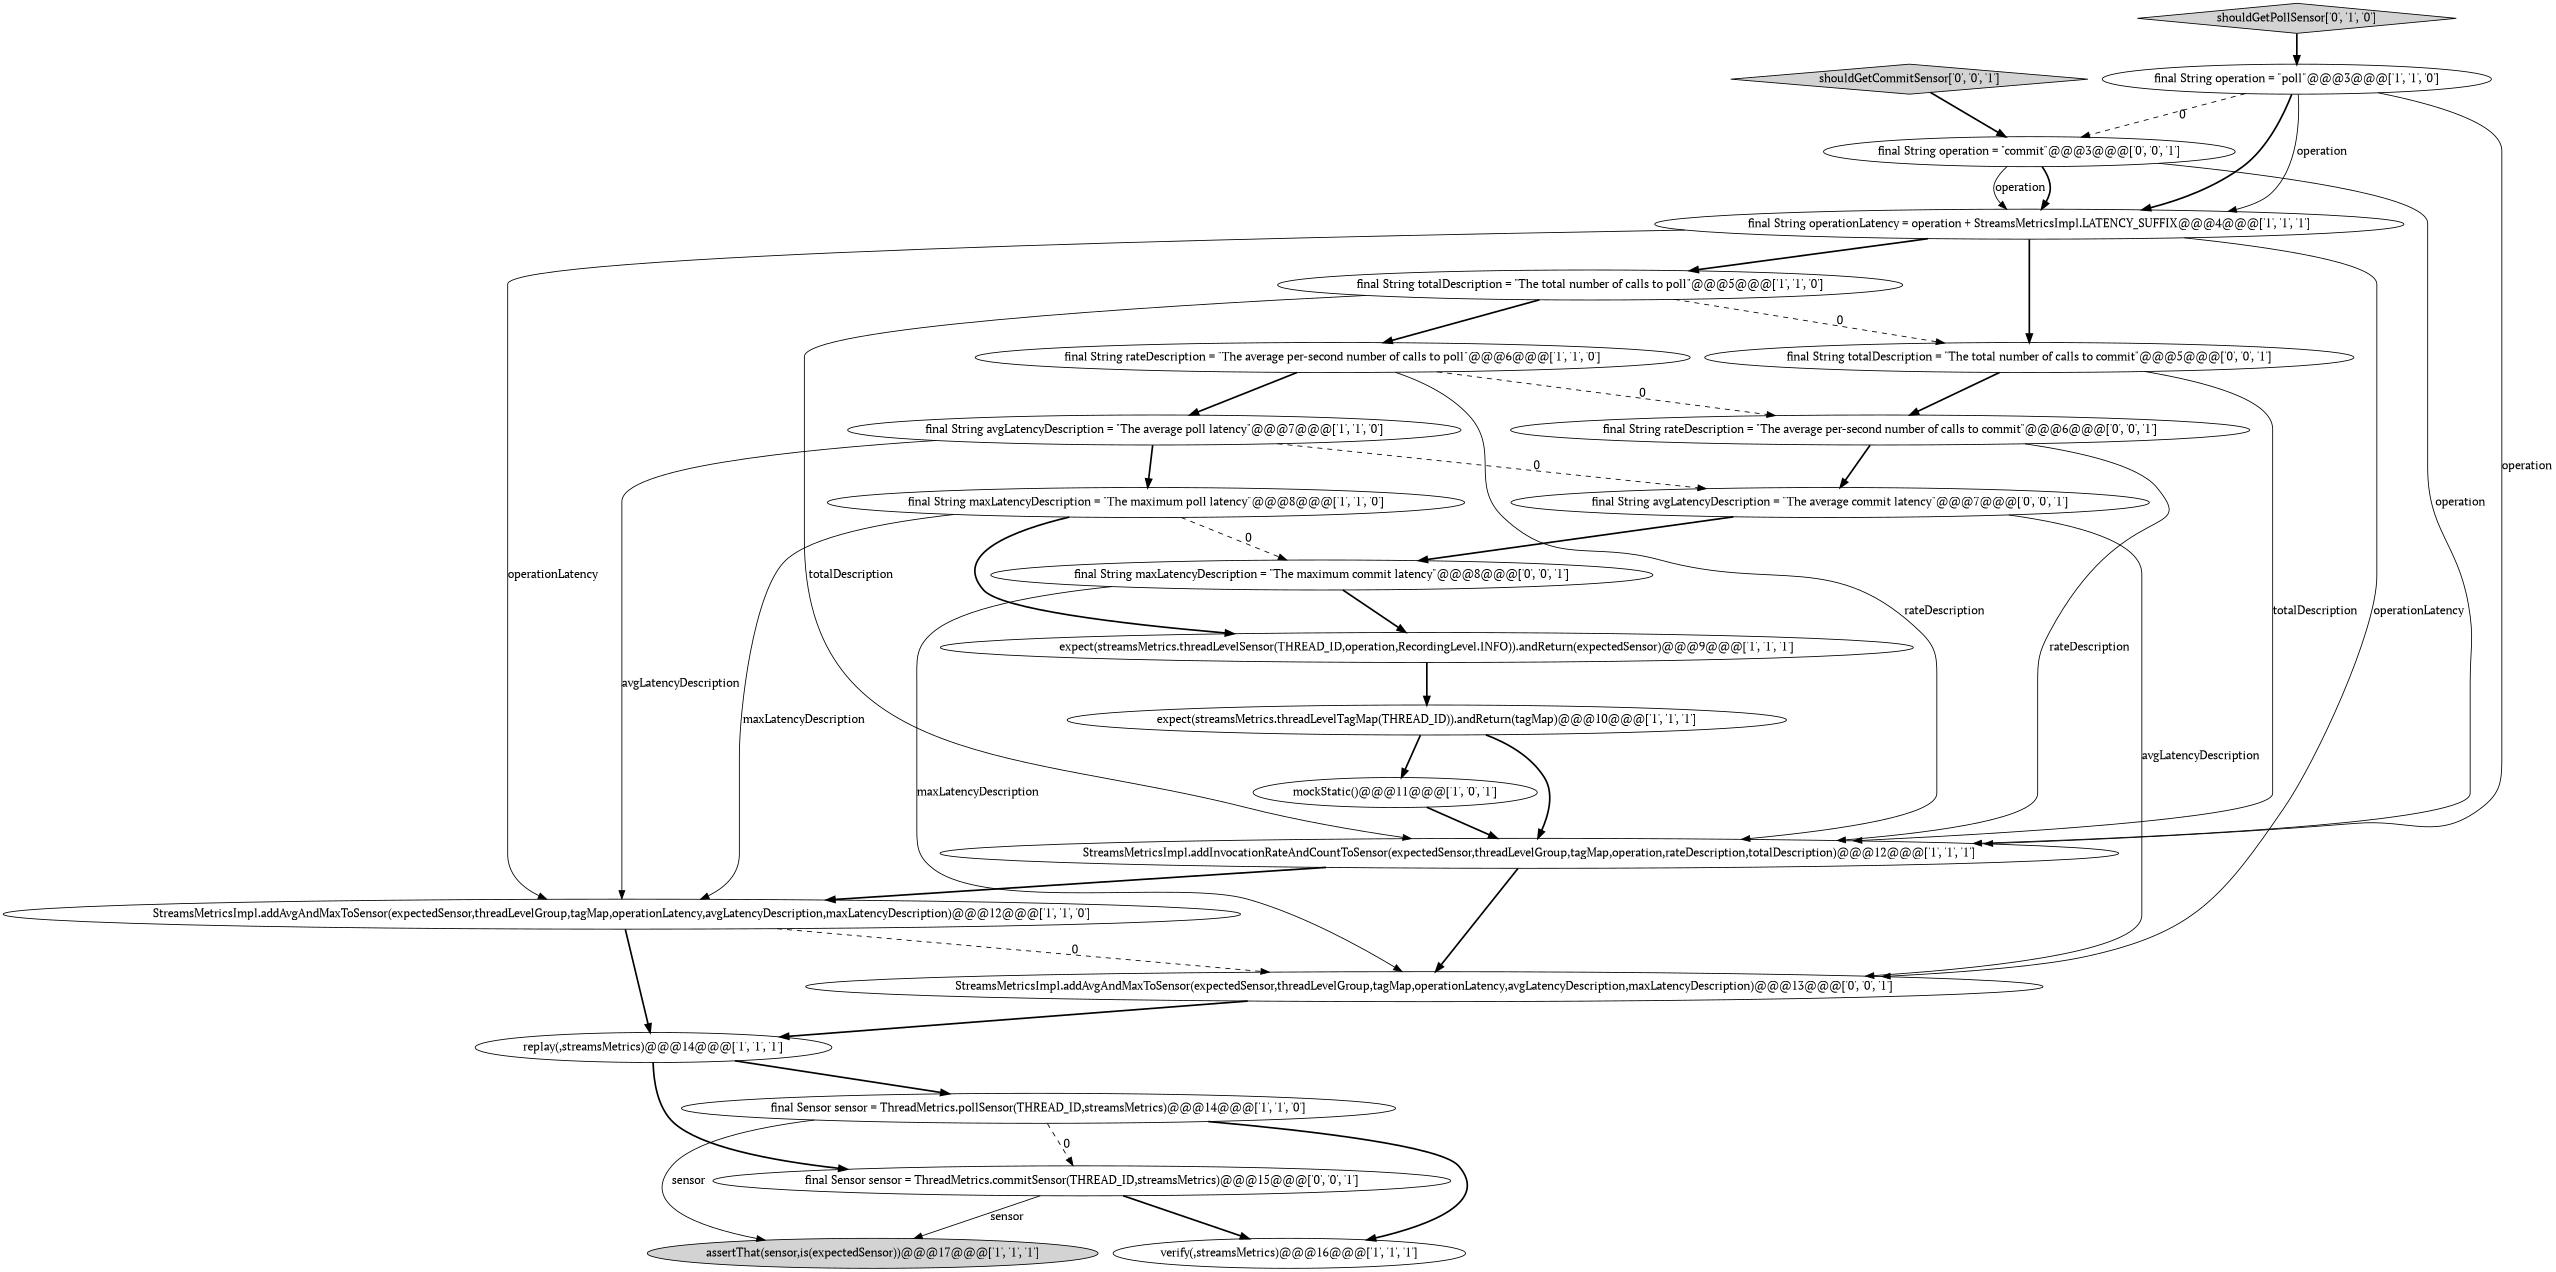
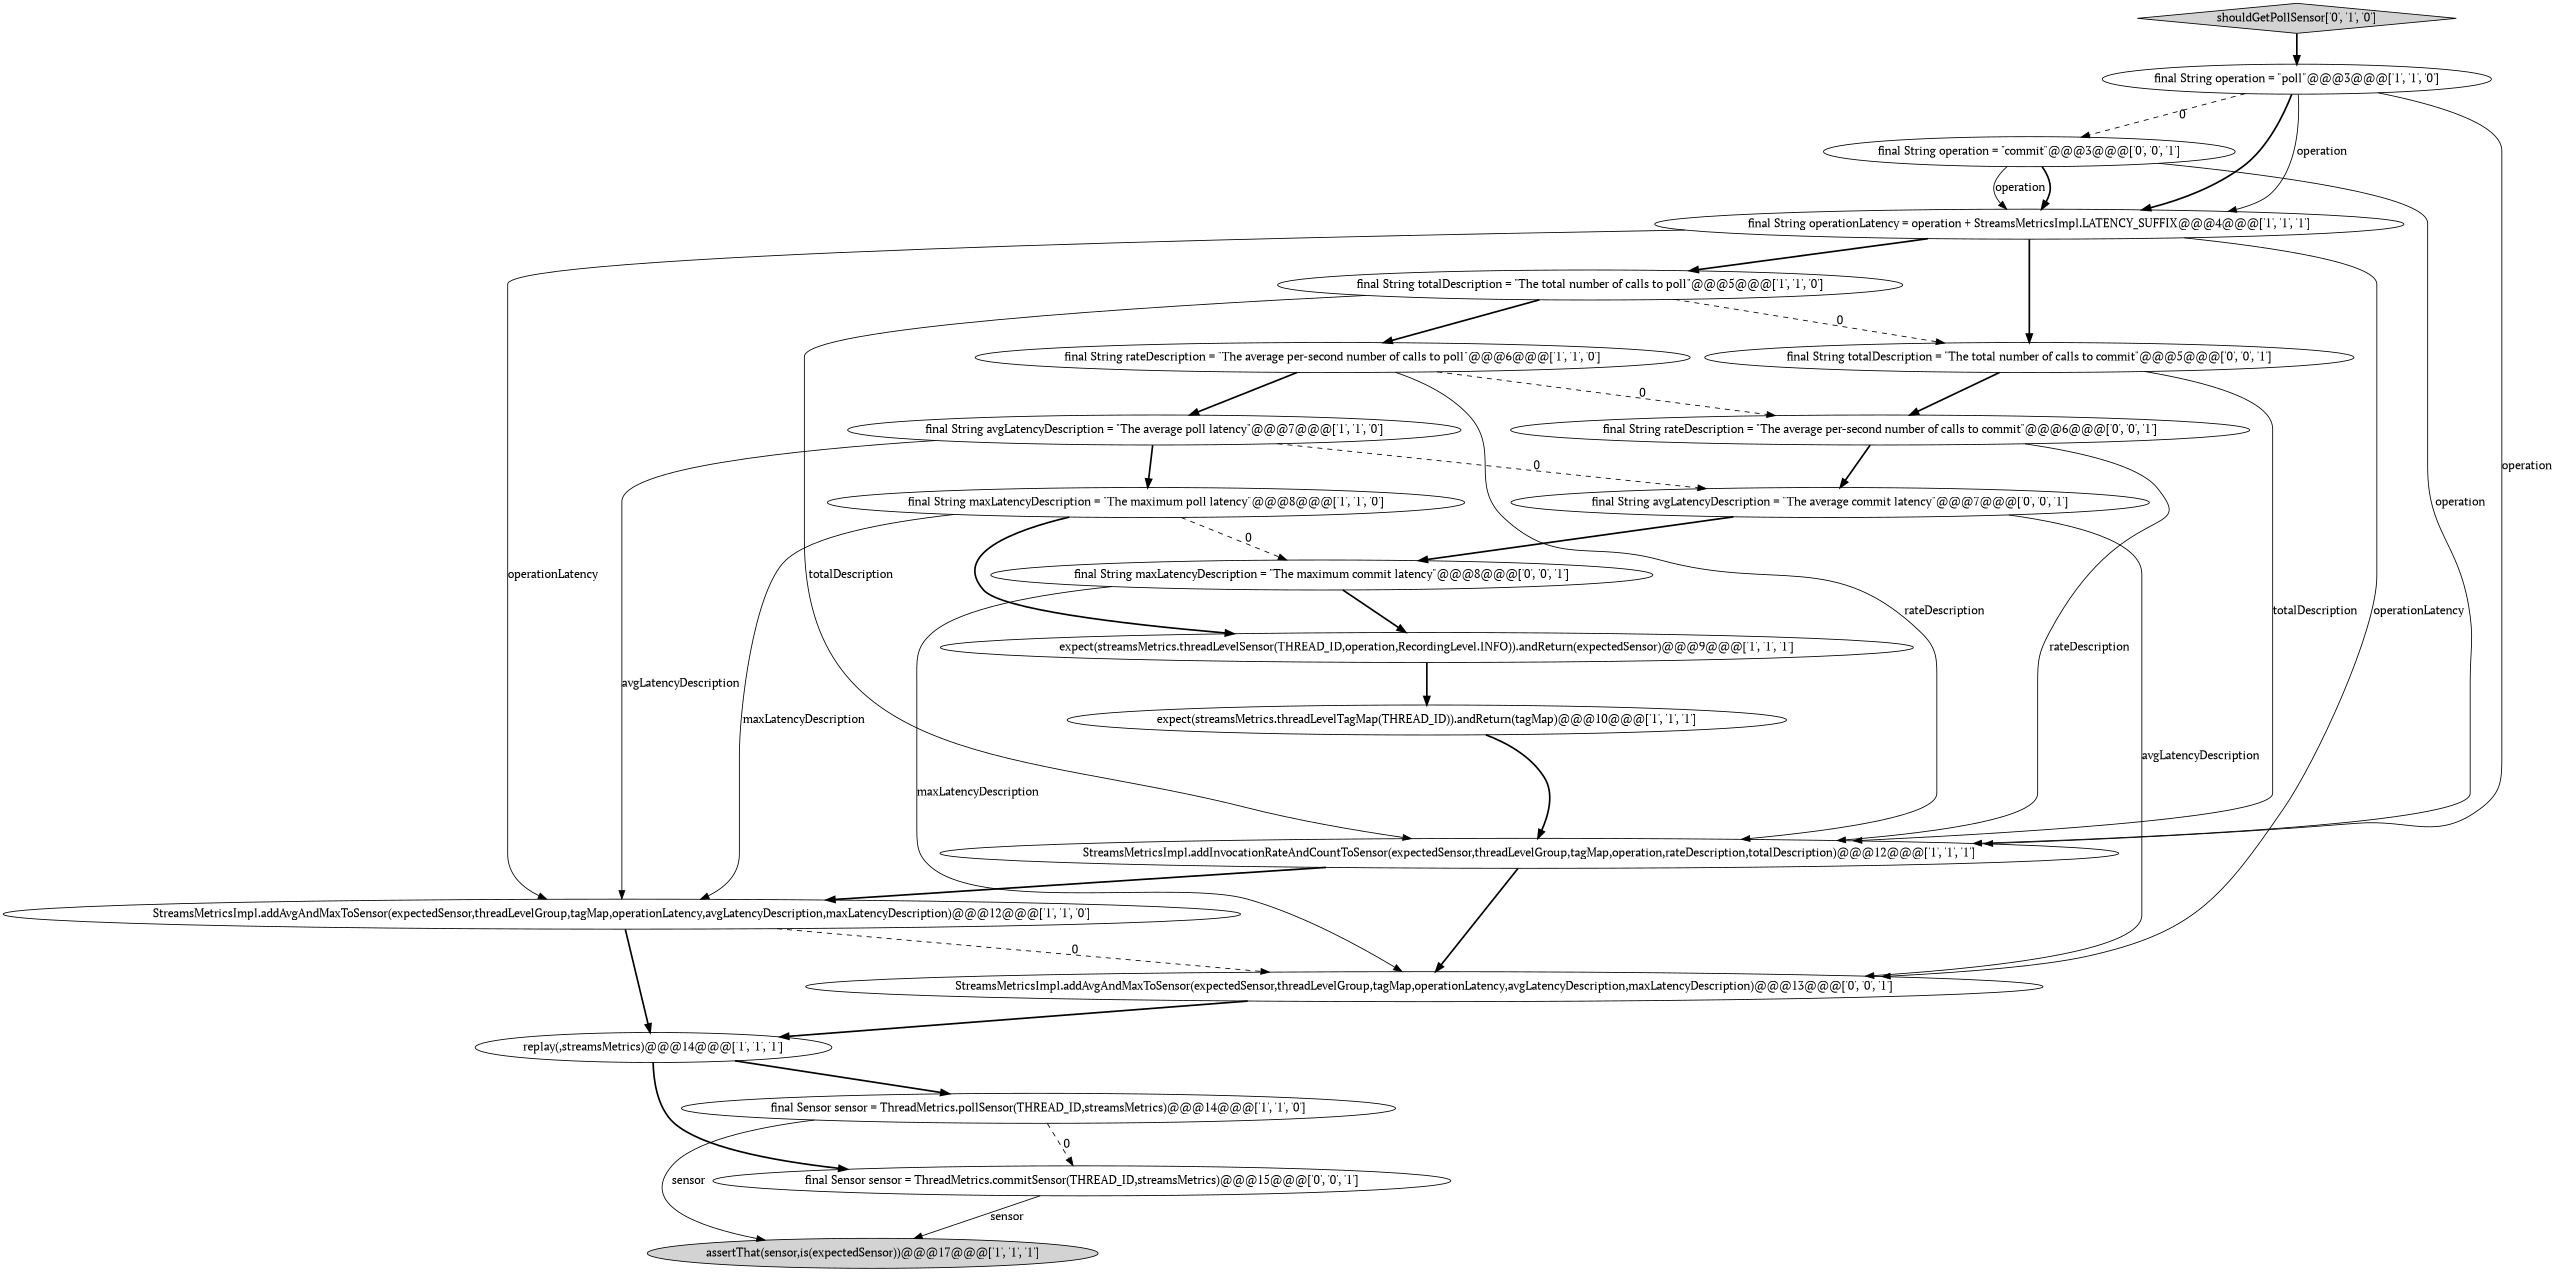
(1909, 79) -> none
(1395, 792) -> none
(1289, 1253) -> none
